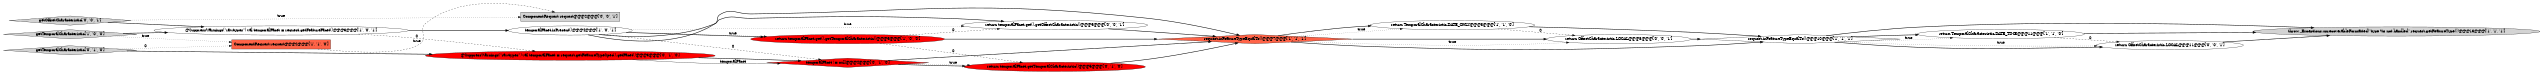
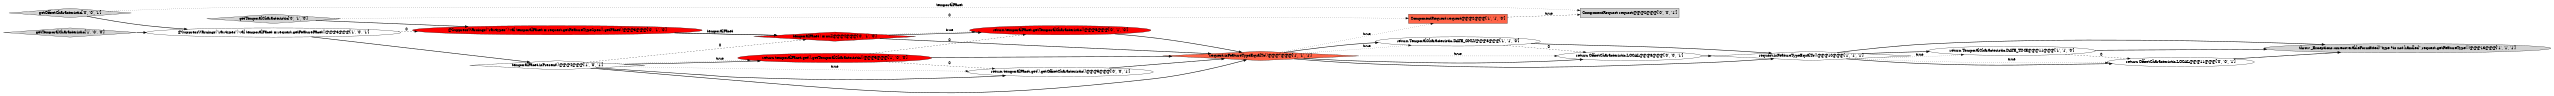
(281, 16) -> (949, 5)
(570, 30) -> (557, 65)
(169, 39) -> (1356, 38)
